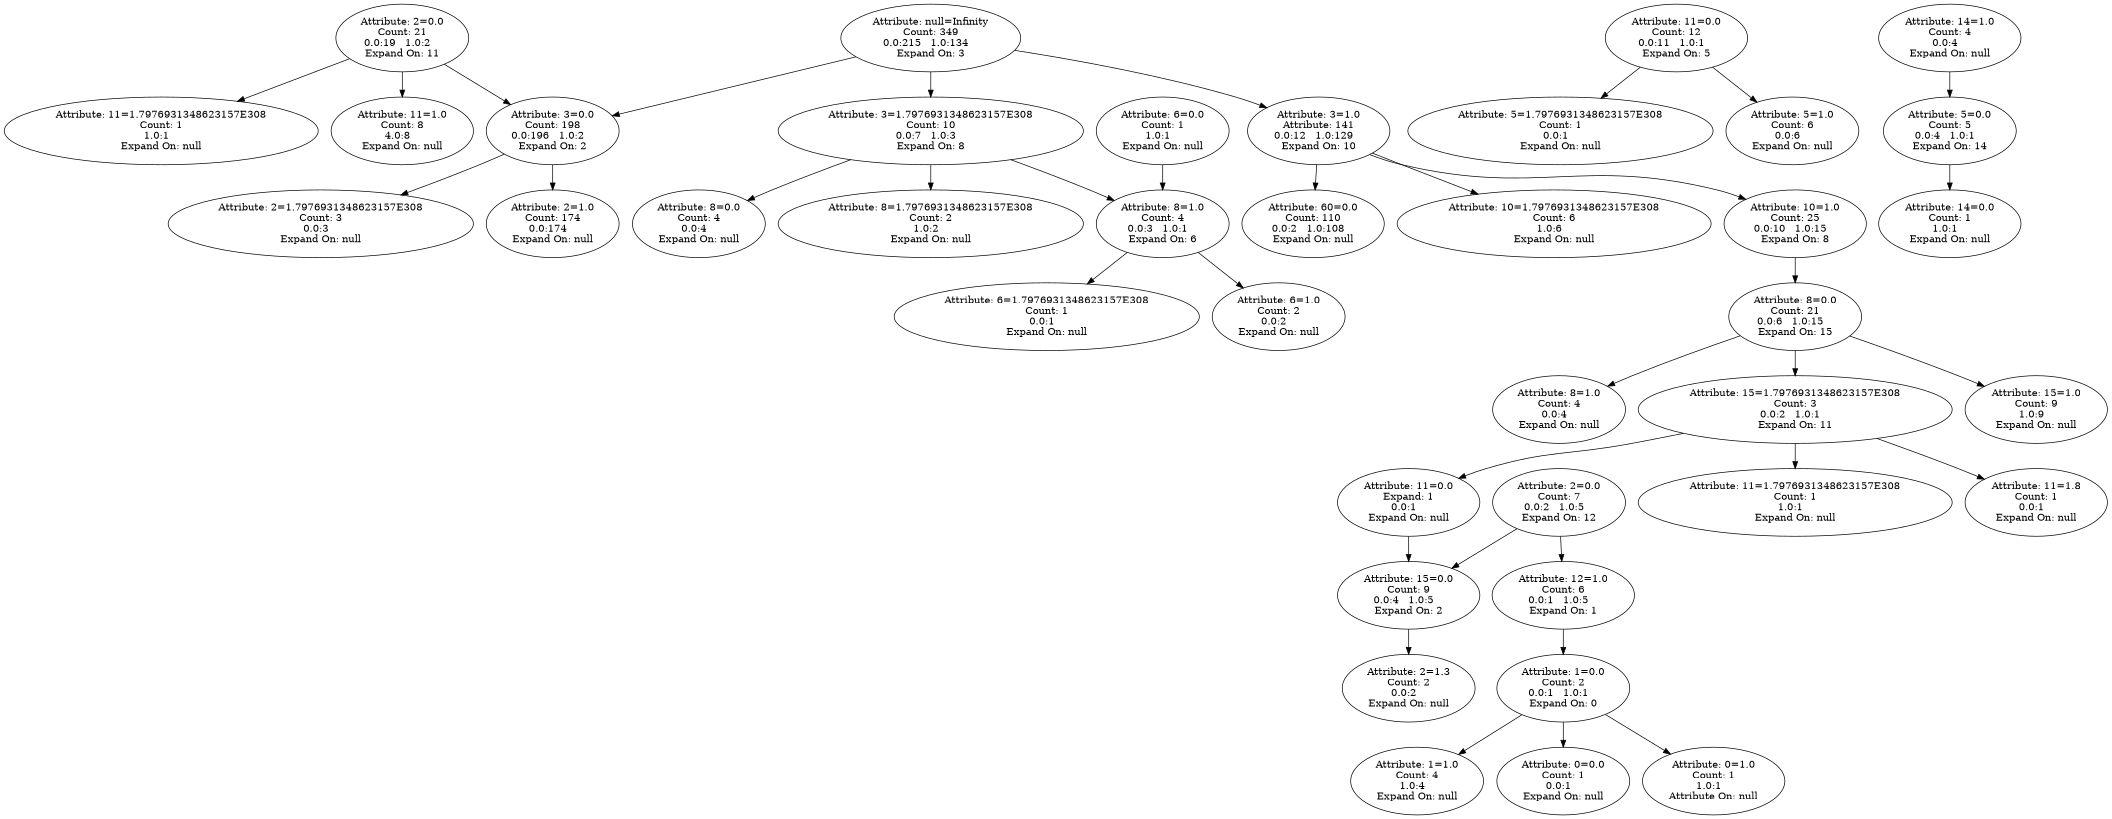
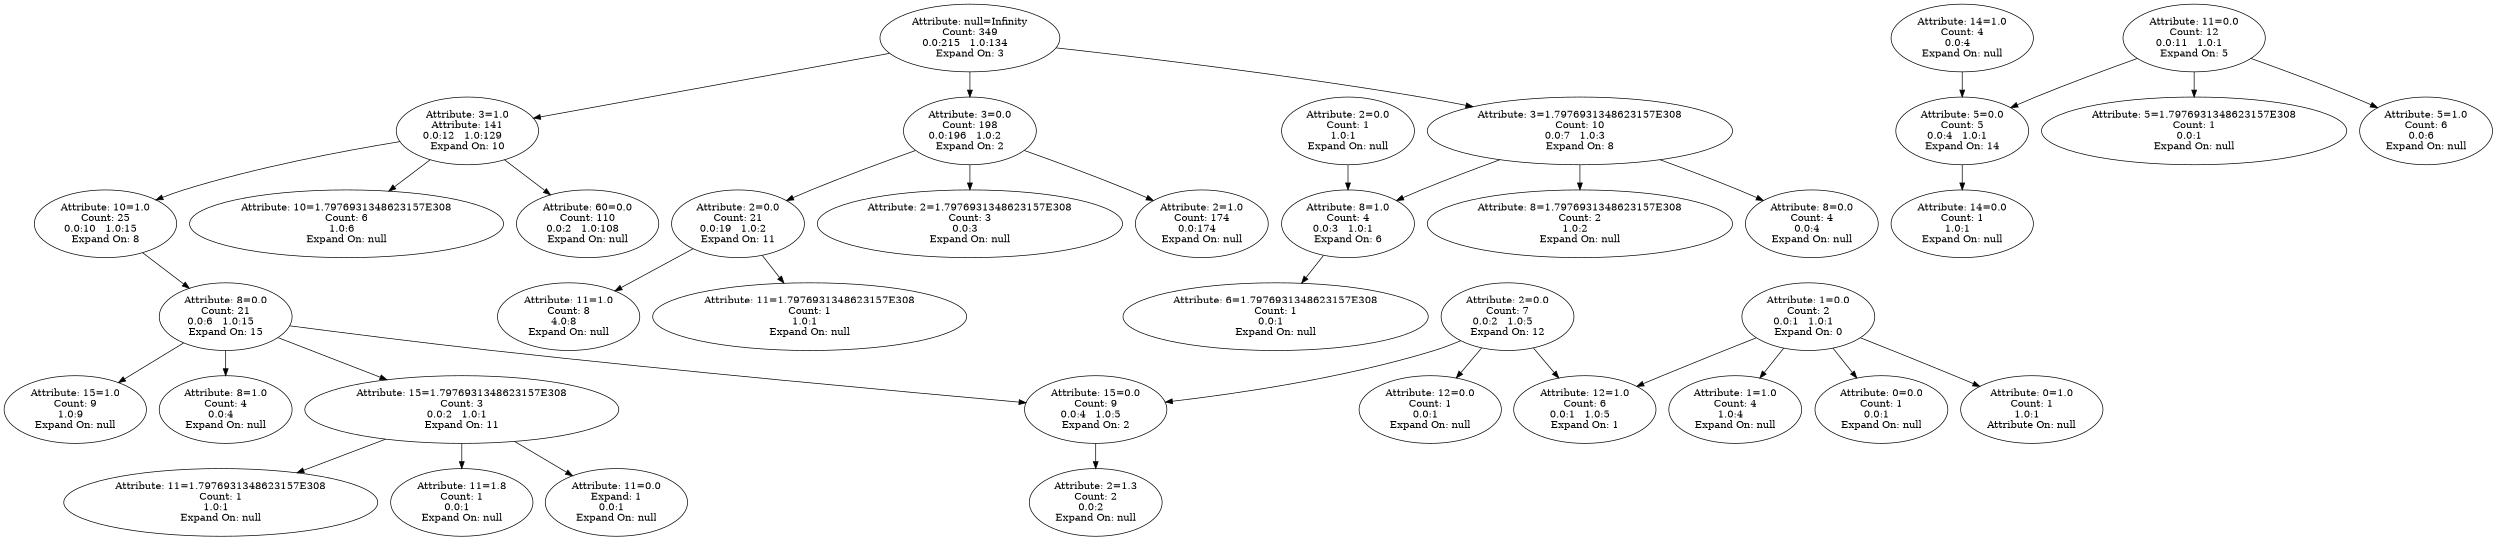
none -> (2077, 81)
(474, 83) -> (854, 173)
(1163, 131) -> (1348, 131)
(1279, 317) -> none
none -> (1430, 410)
(1409, 545) -> (654, 368)
(1563, 638) -> (1700, 360)
